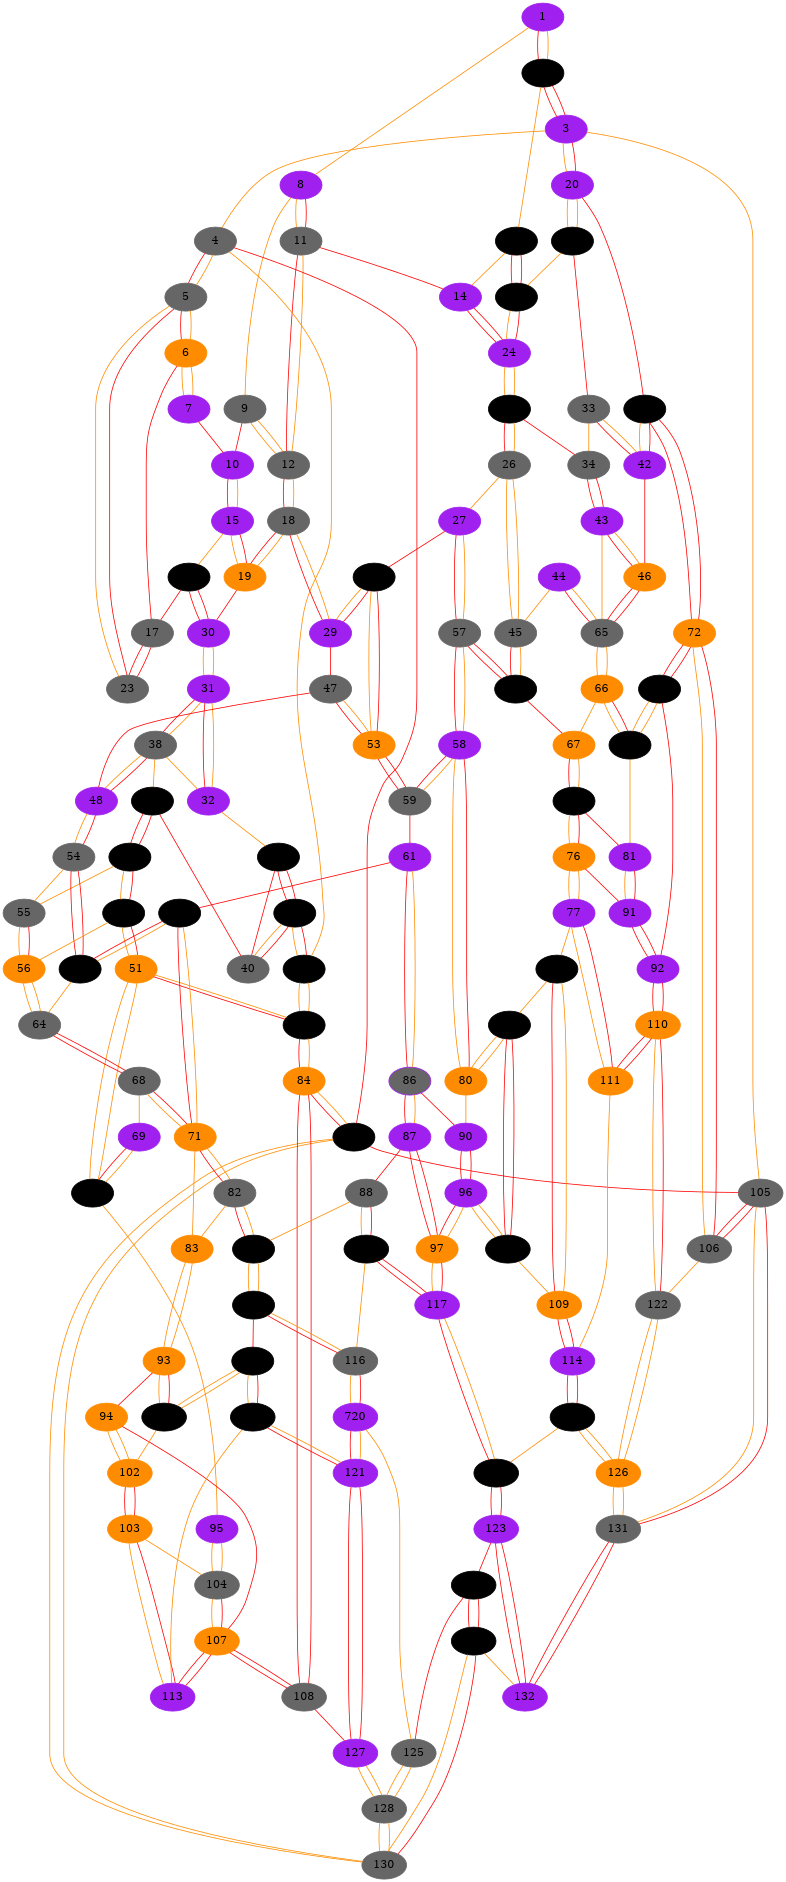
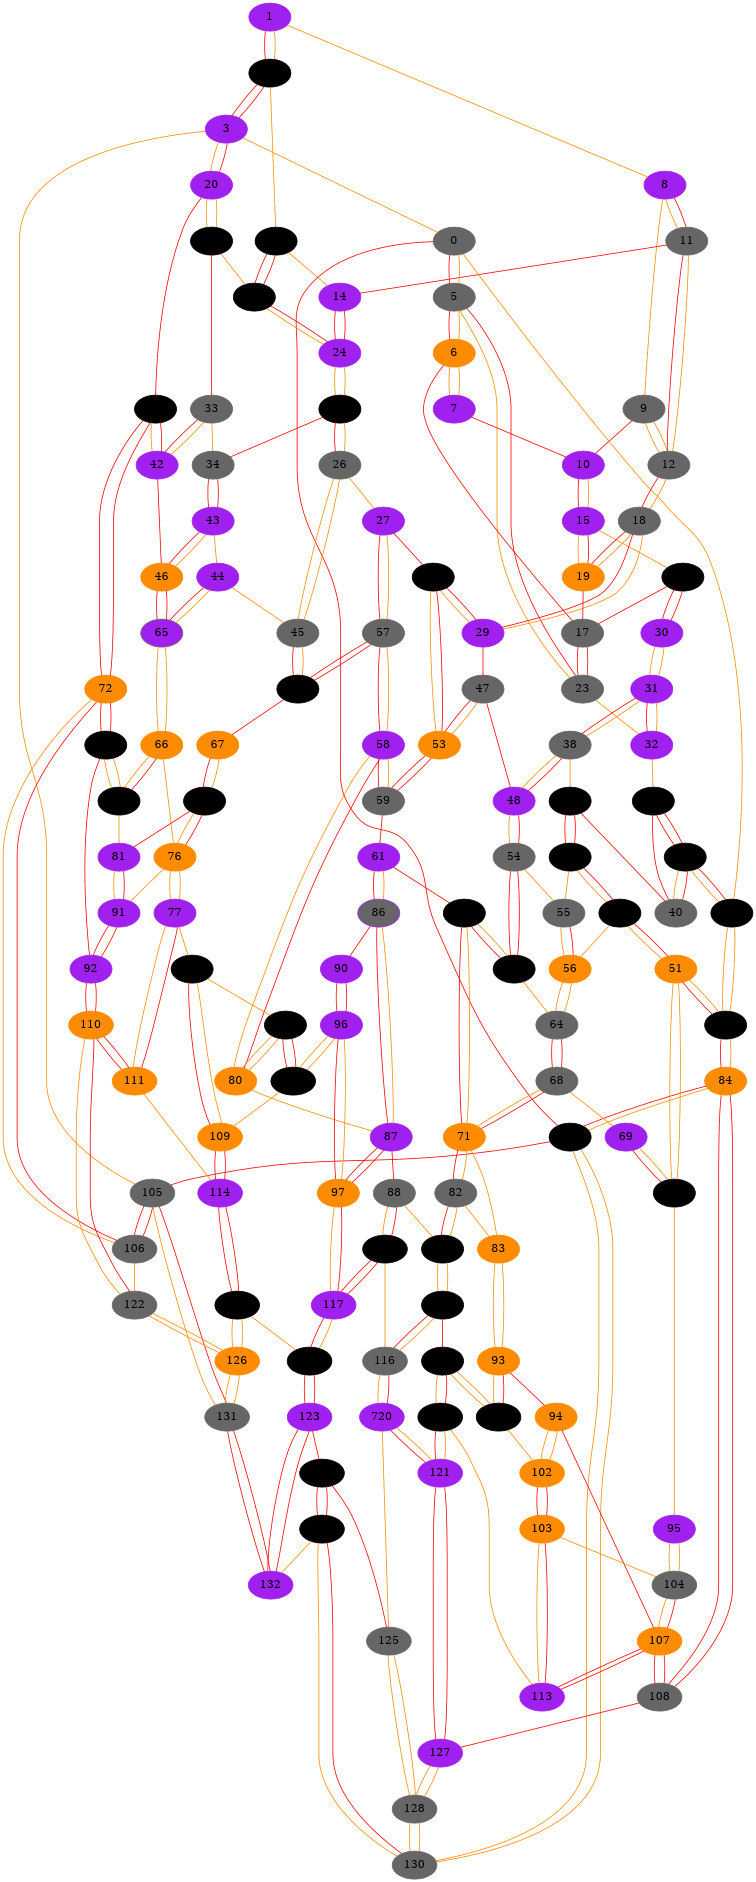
(215, 241) -> (454, 241)
(602, 577) -> (215, 549)
(227, 605) -> (583, 605)
(602, 633) -> (162, 633)
(588, 717) -> (168, 801)
(182, 773) -> (621, 720)
(602, 885) -> (147, 885)
(466, 1109) -> (312, 1112)
